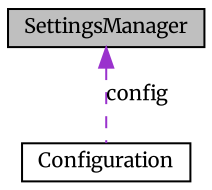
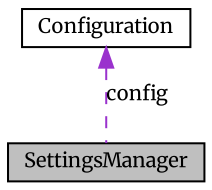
(106, 106) -> (106, 106)
